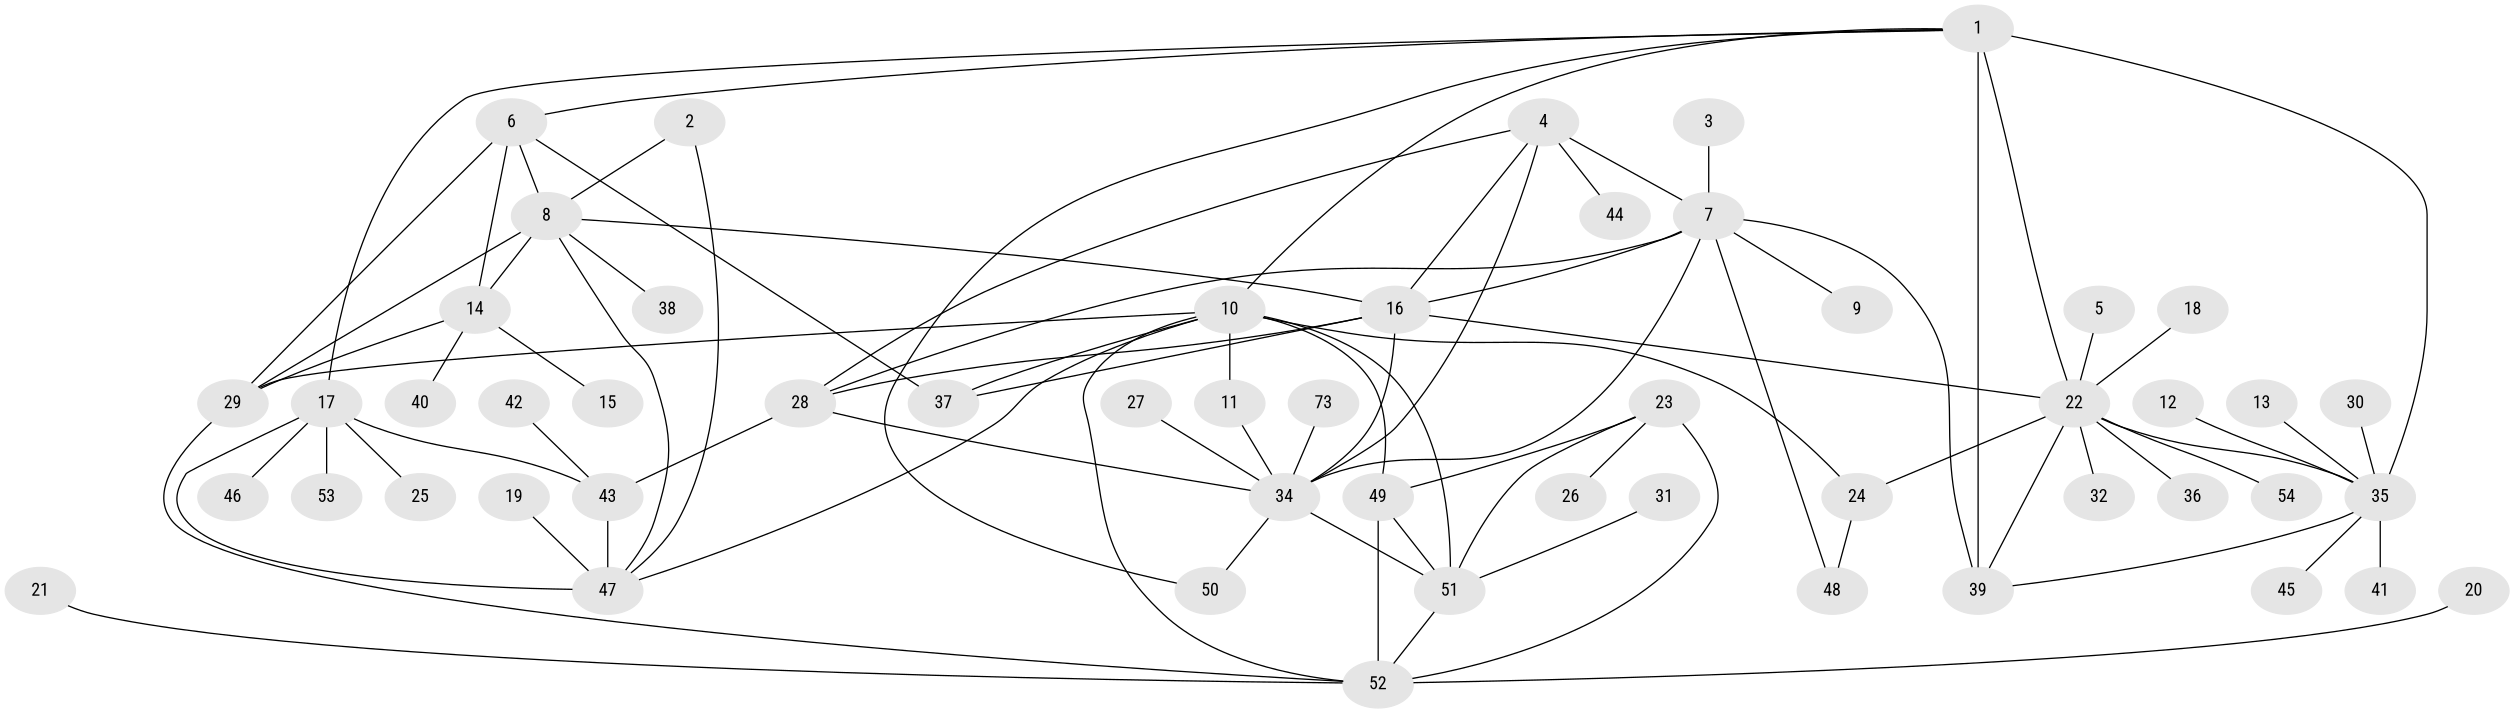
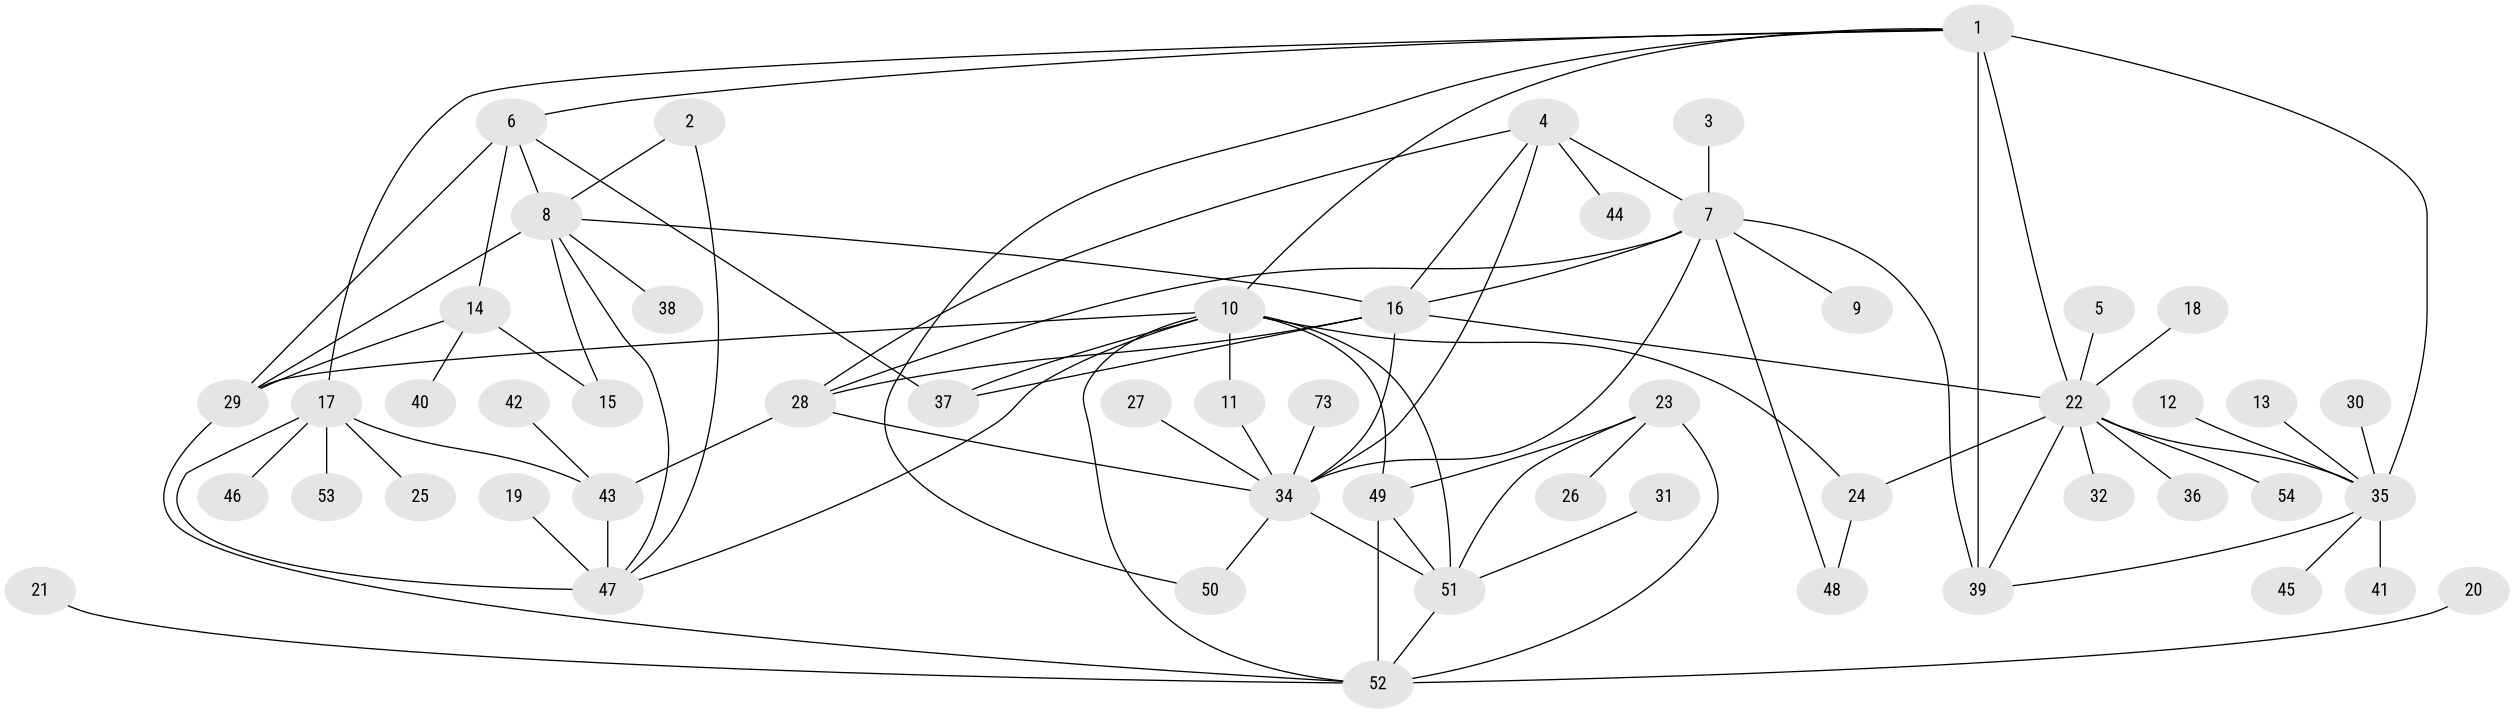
(511, 263) -> (571, 311)
